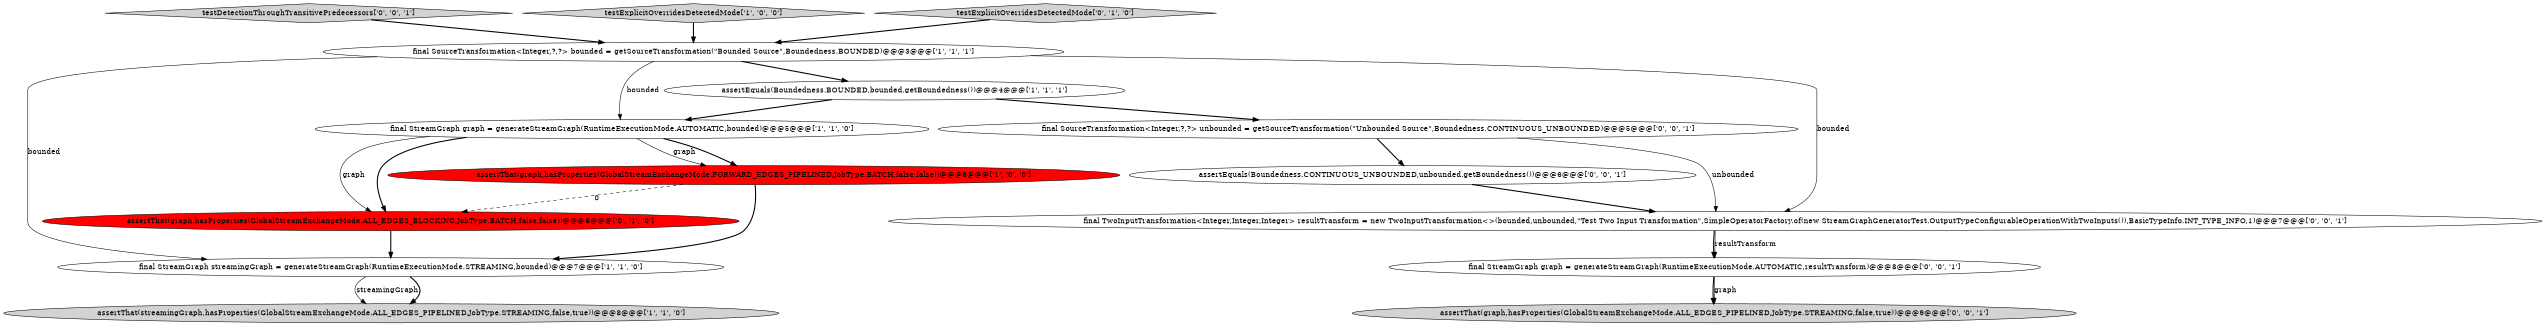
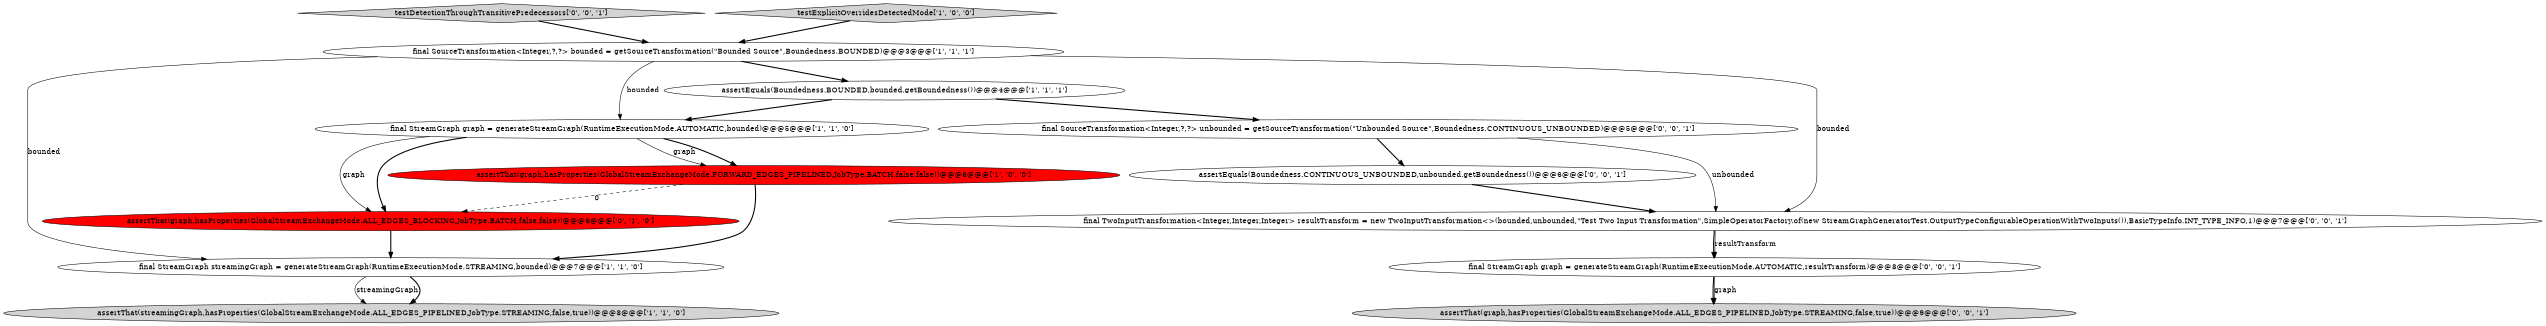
(1045, 13) -> none
